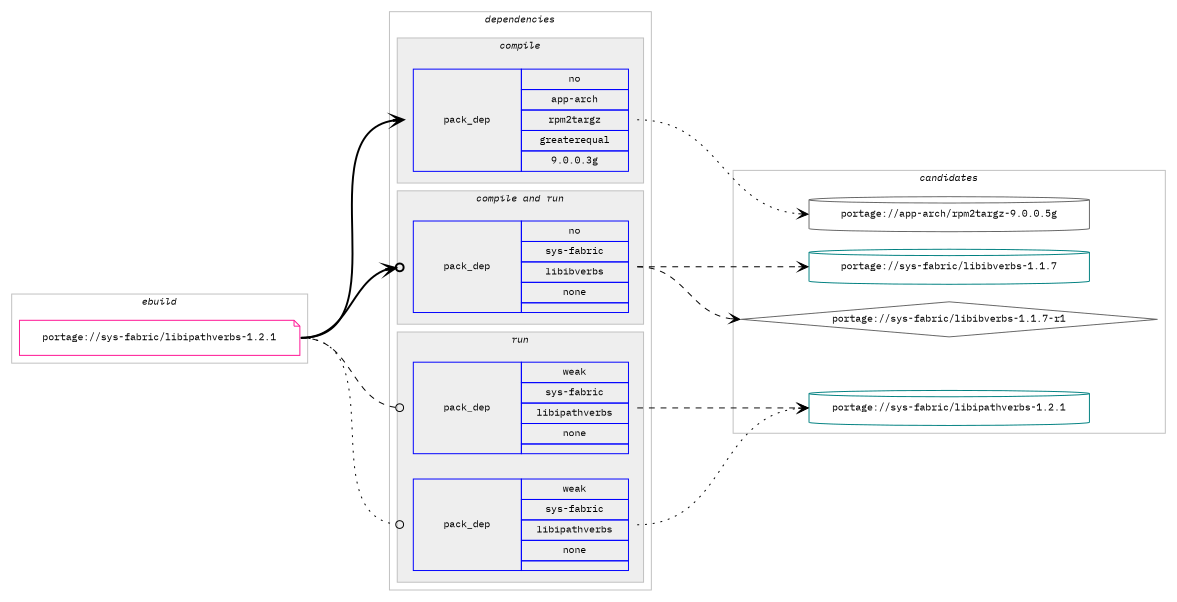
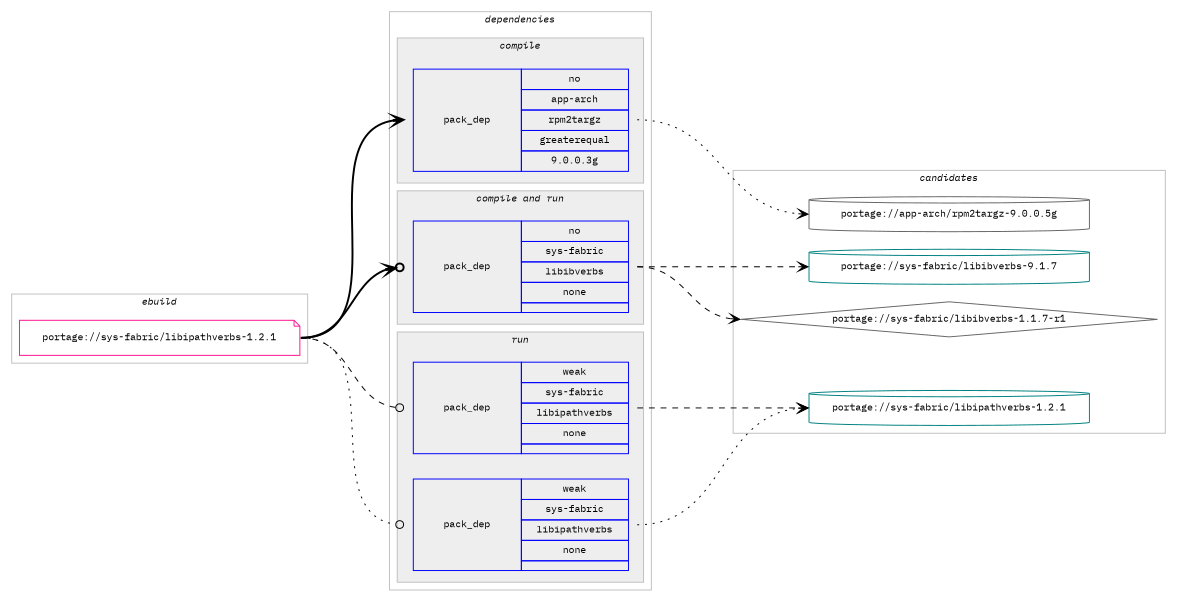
(949, 267) -> (949, 267)
